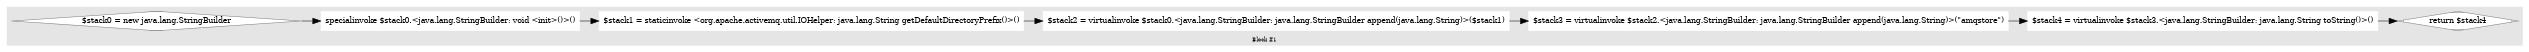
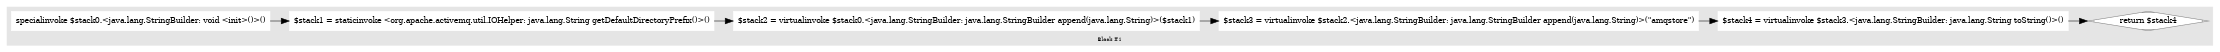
(156, 21) -> none
